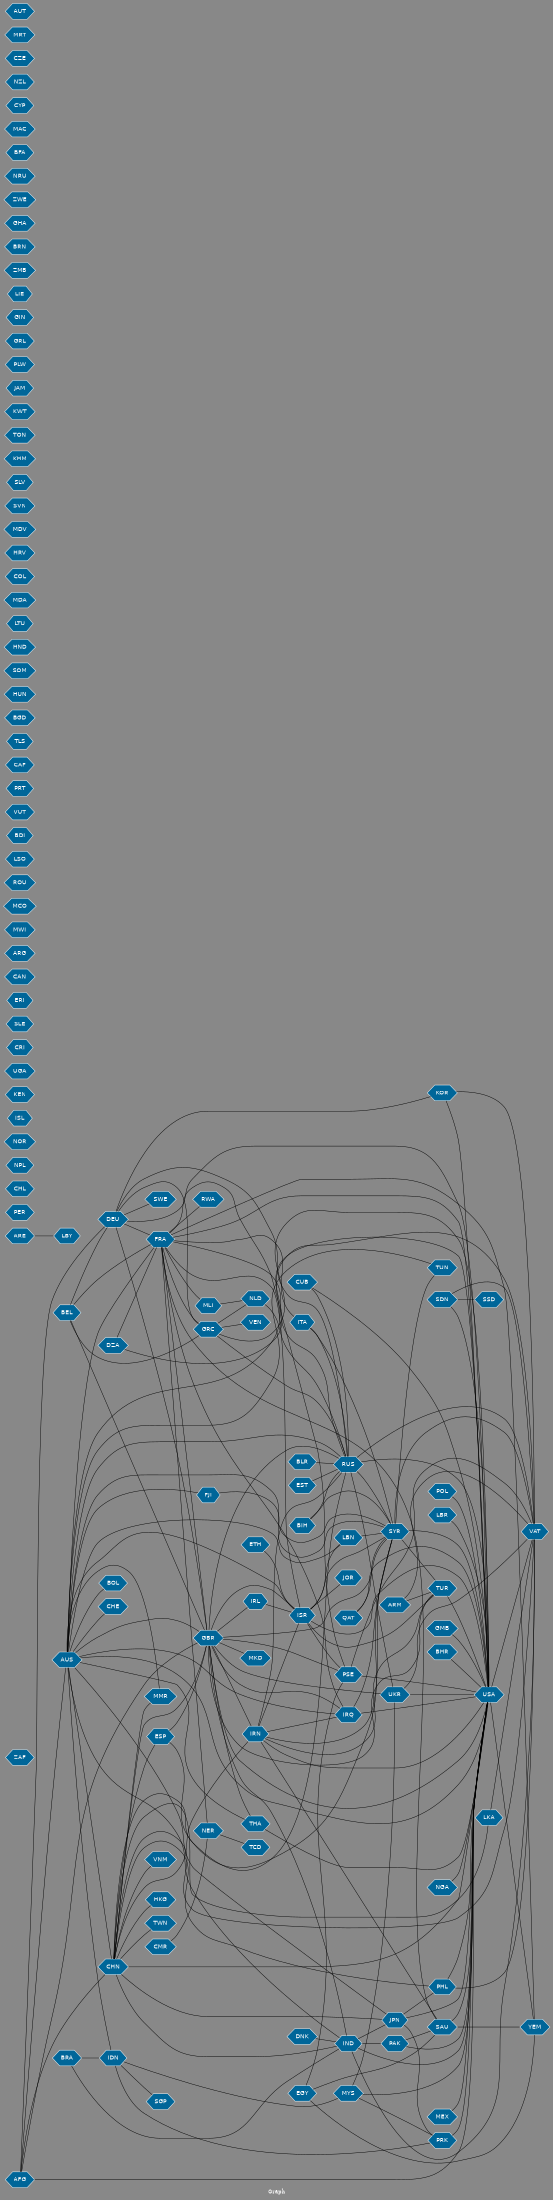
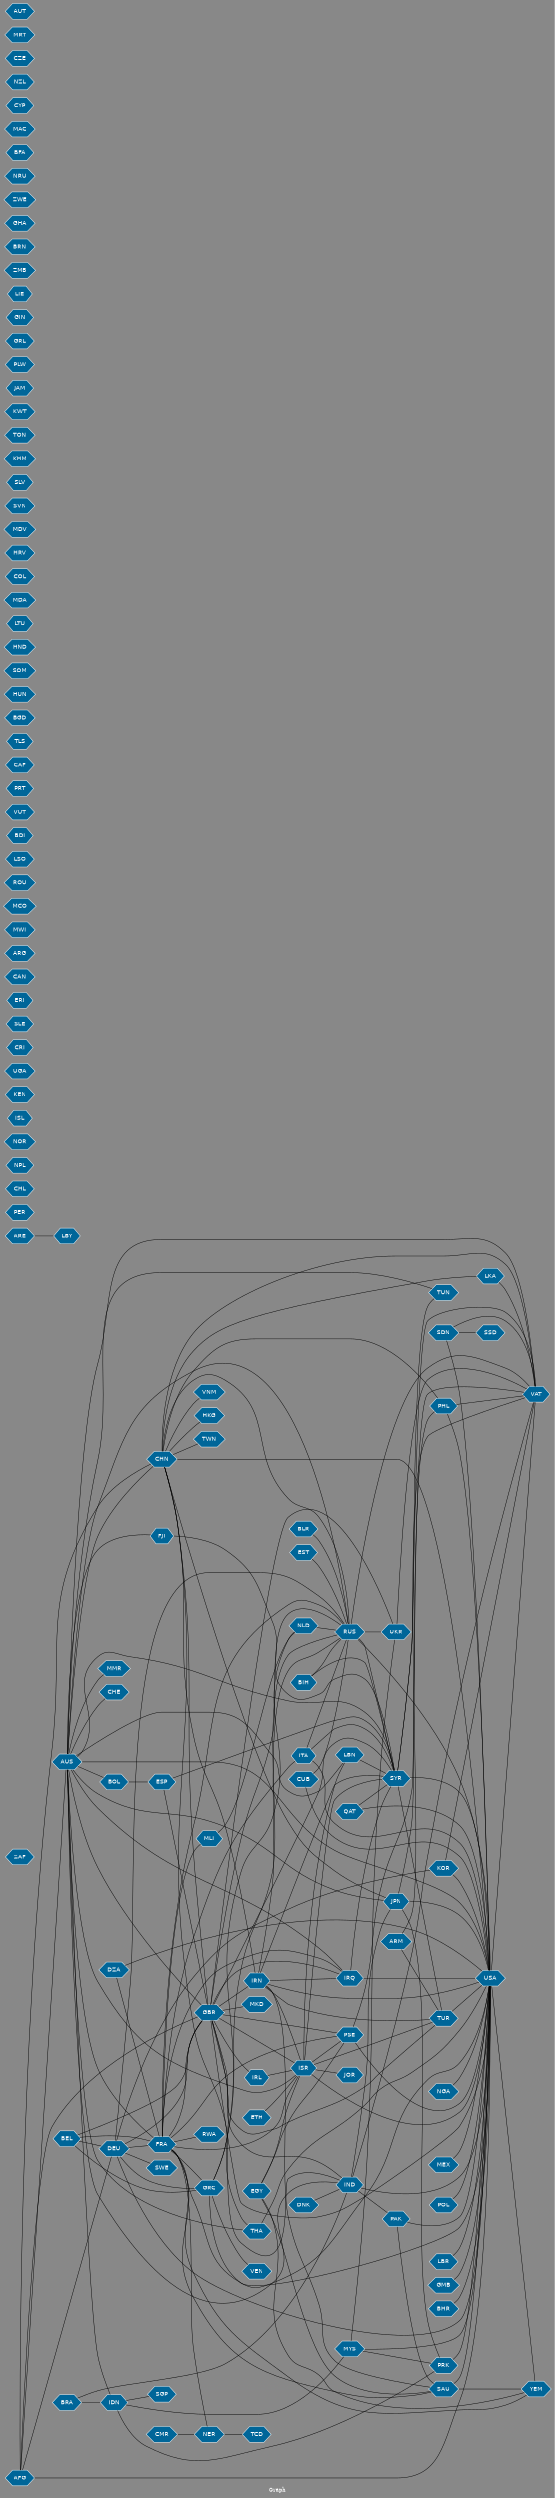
(442, 1695) -> (428, 1829)
(135, 1801) -> (139, 1782)
(128, 1829) -> none
none -> (288, 2105)
